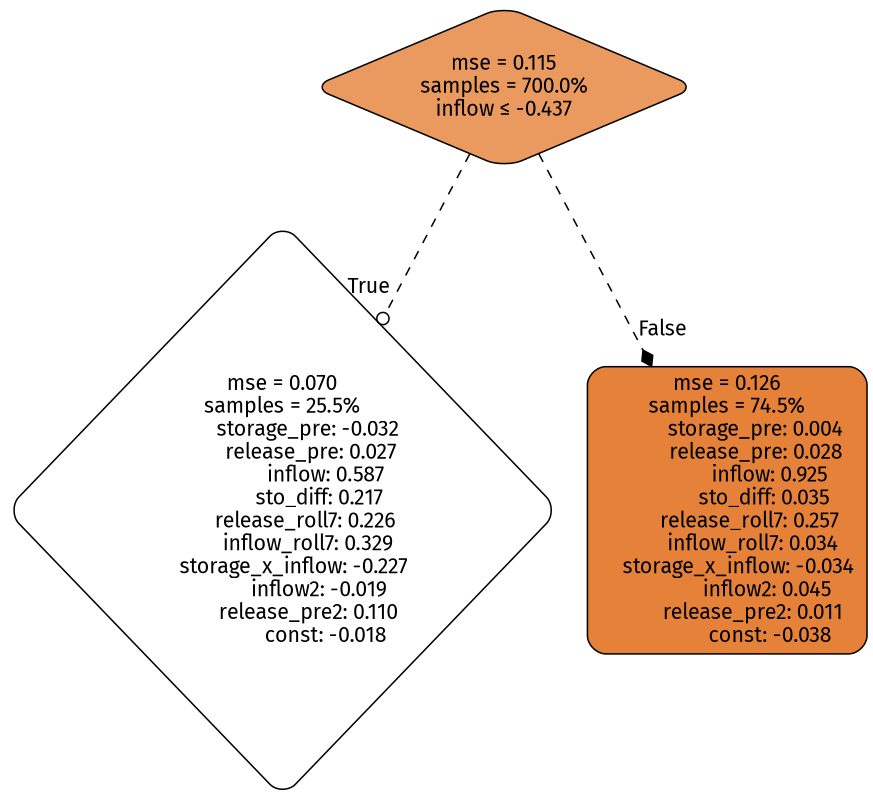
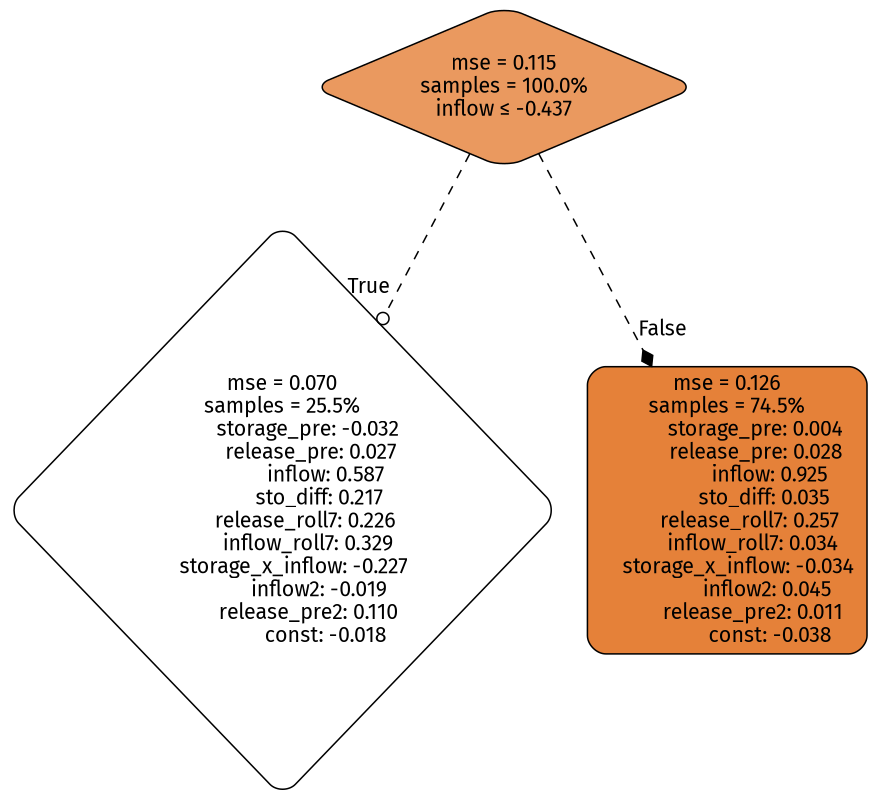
(504, 87) -> (504, 87)
